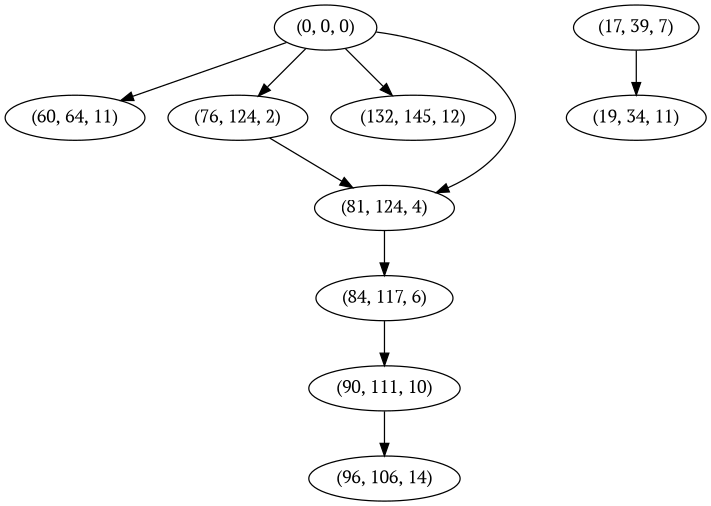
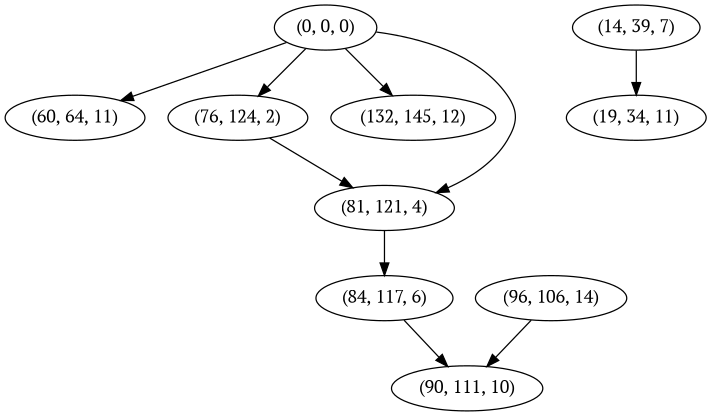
(636, 28) -> (636, 28)
(384, 208) -> (384, 208)
(384, 427) -> (514, 339)
